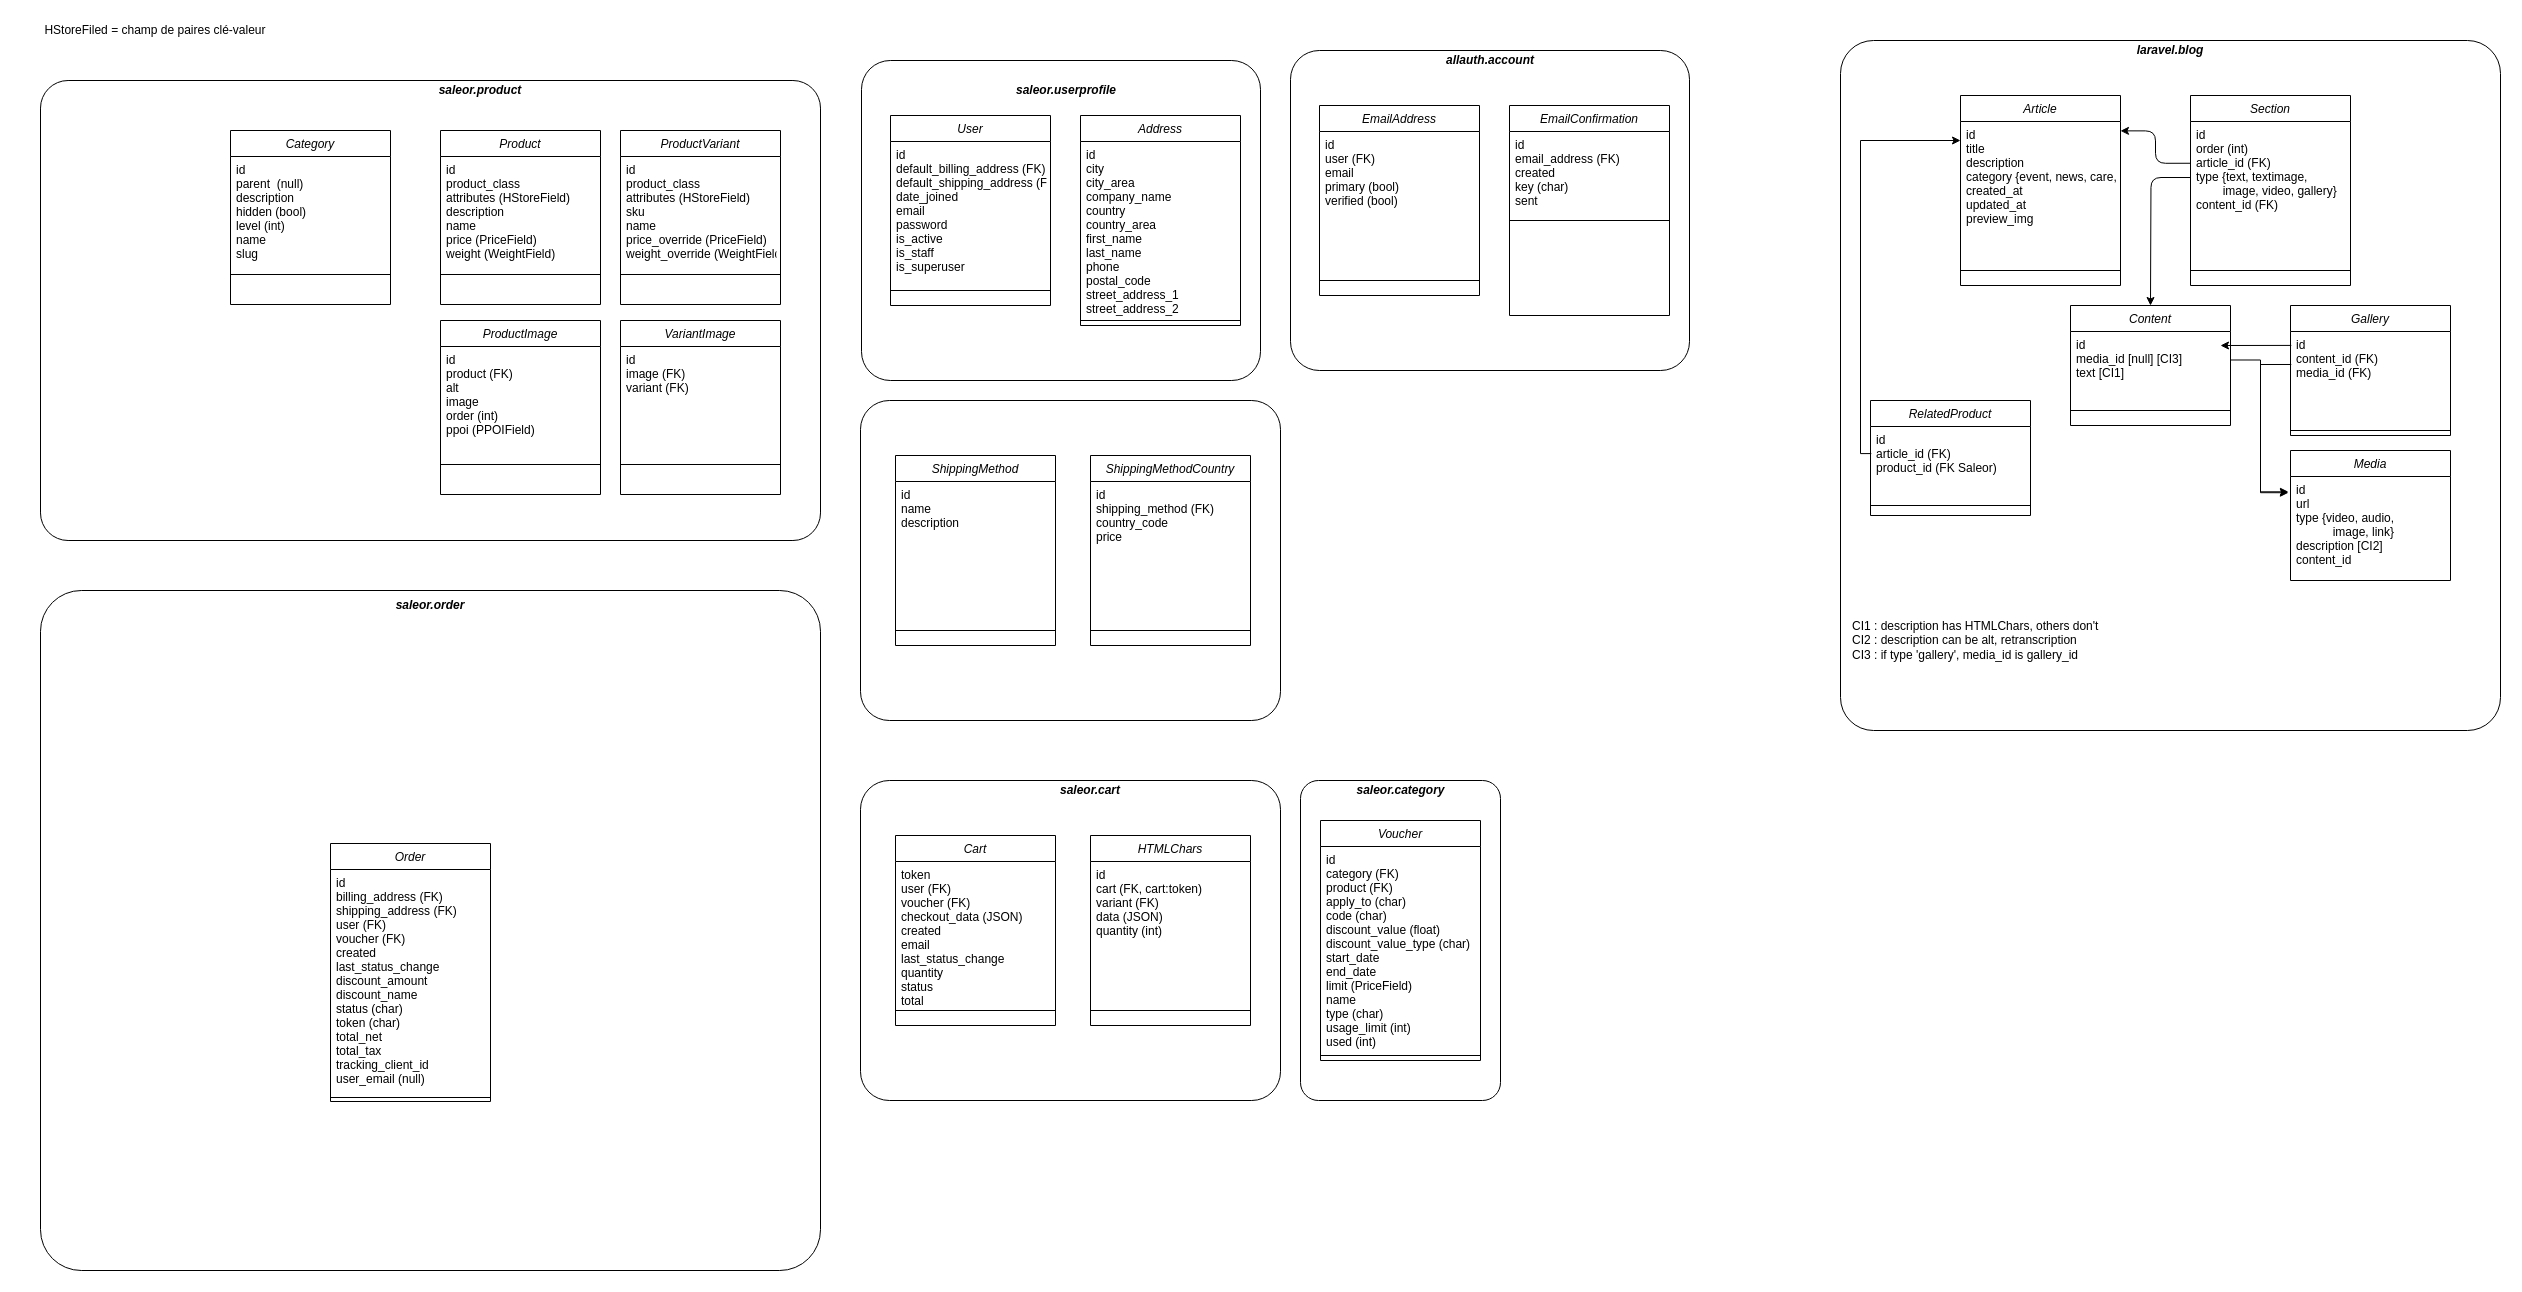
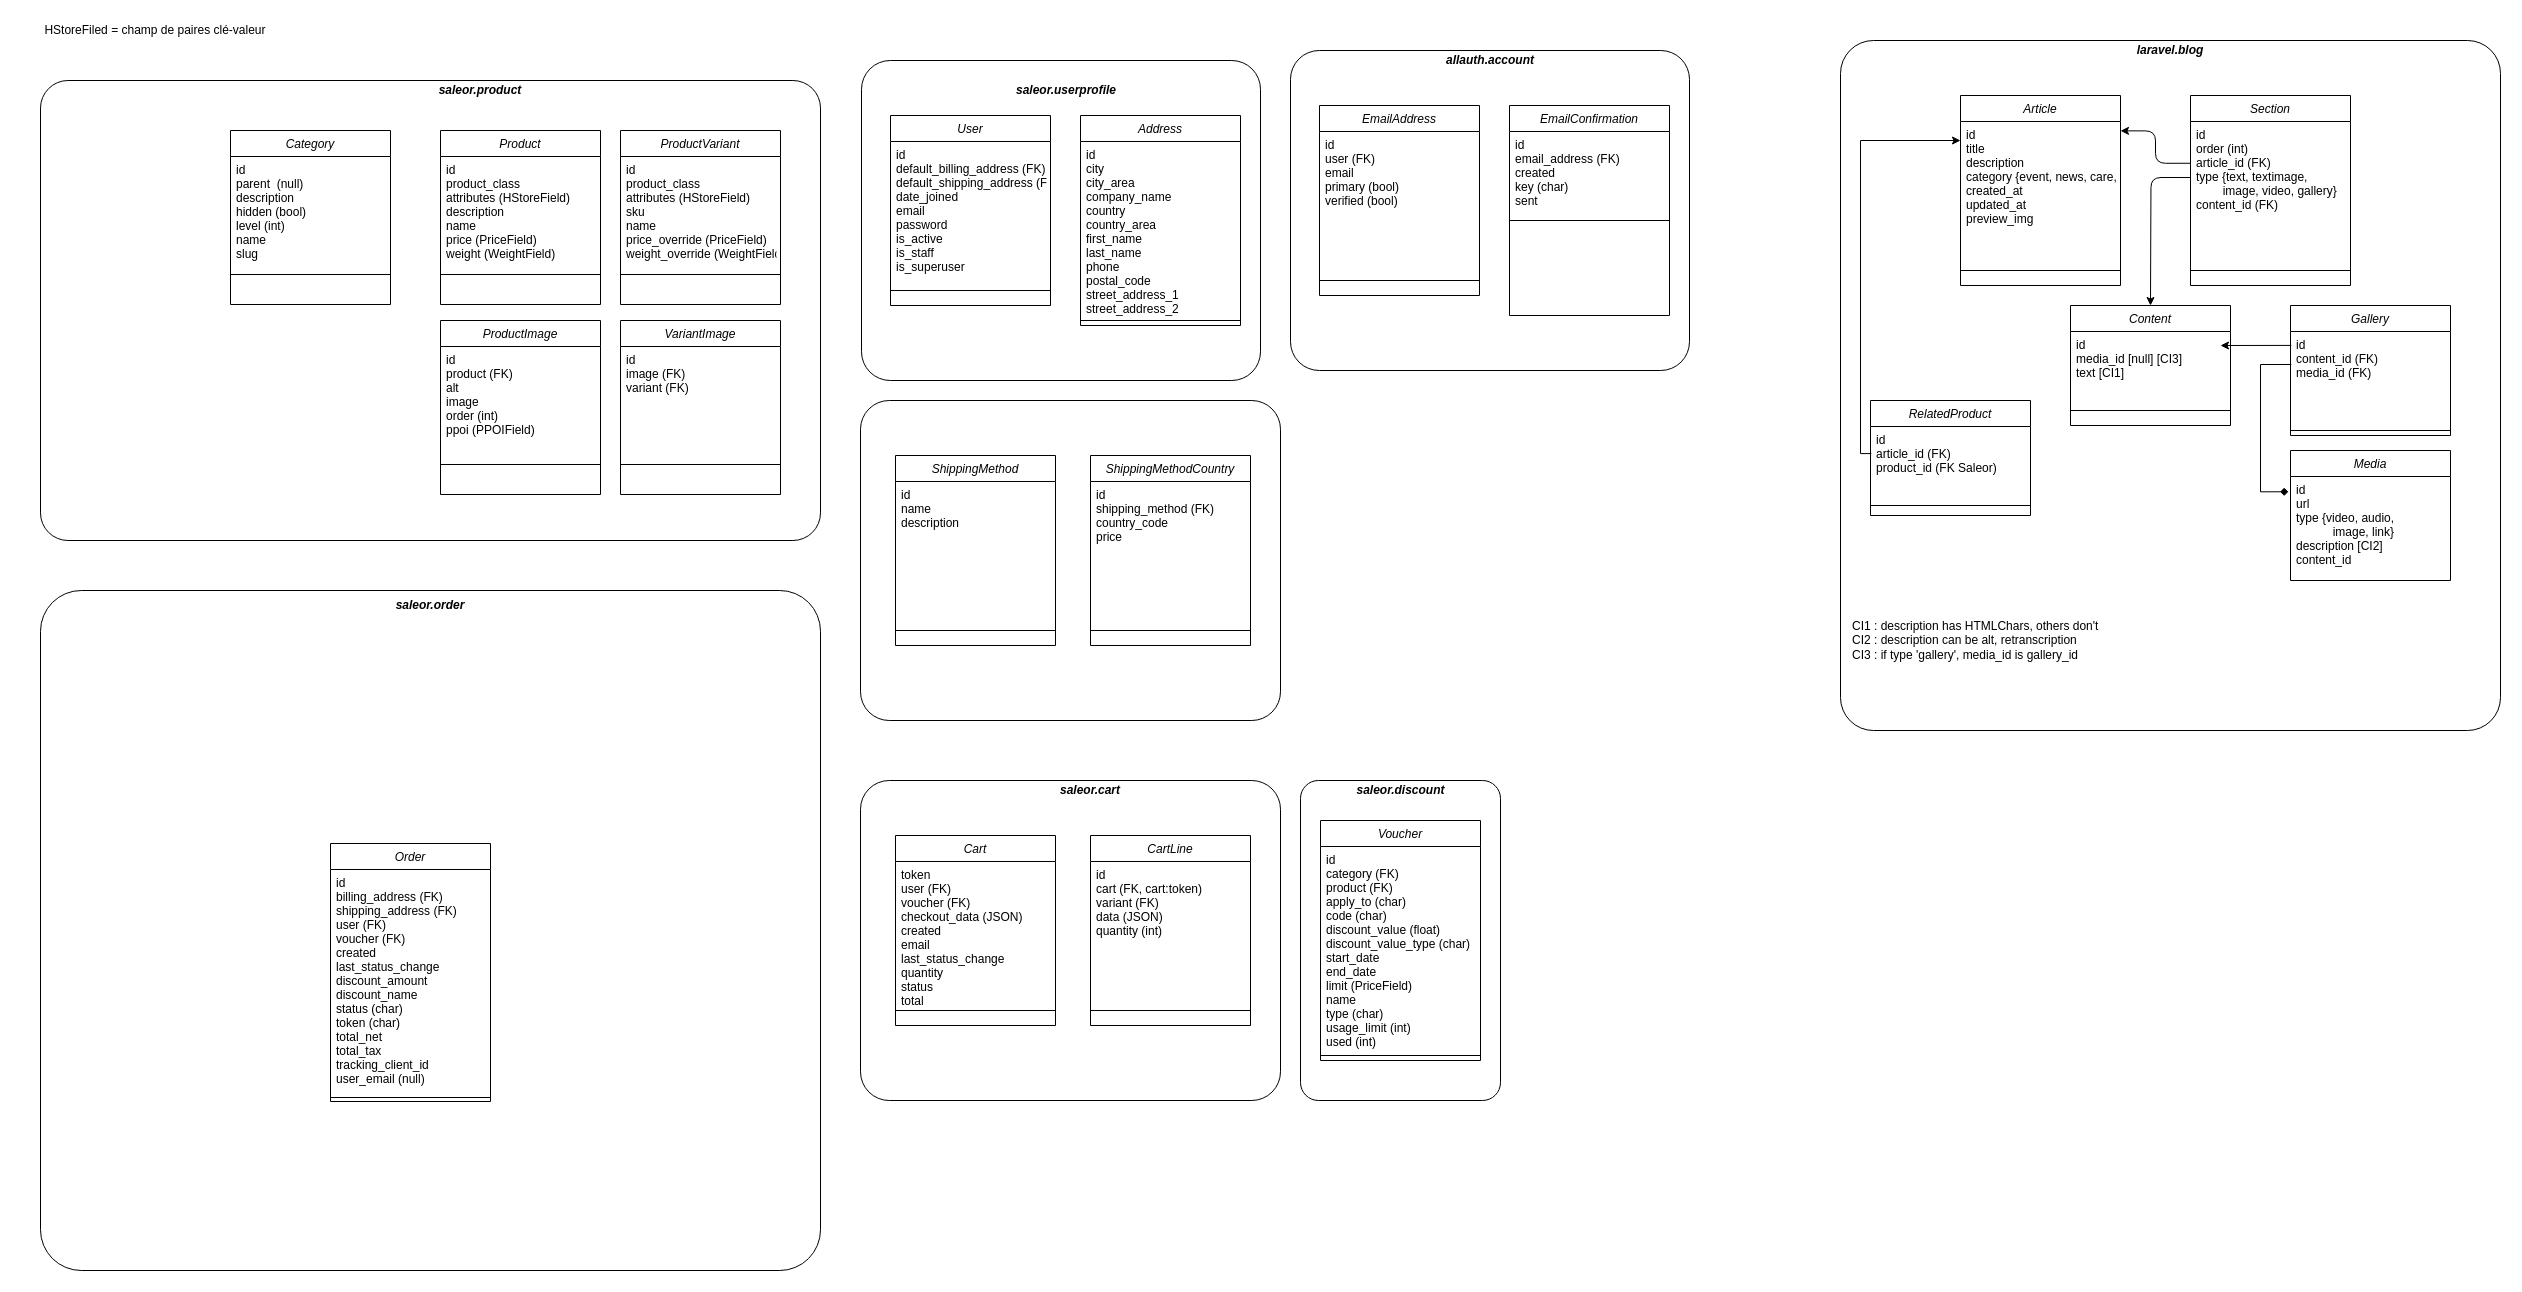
(2247, 360) -> none
(2262, 364) -> (2262, 364)
(1401, 791) -> (1401, 791)
(1170, 849) -> (1170, 849)
